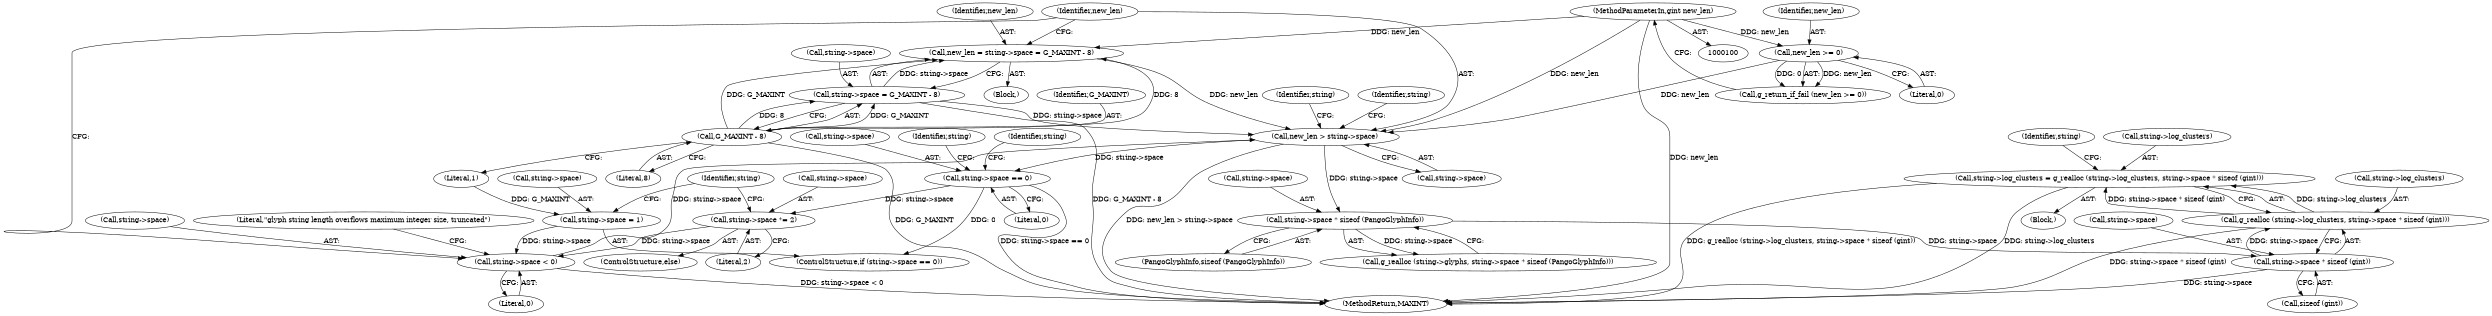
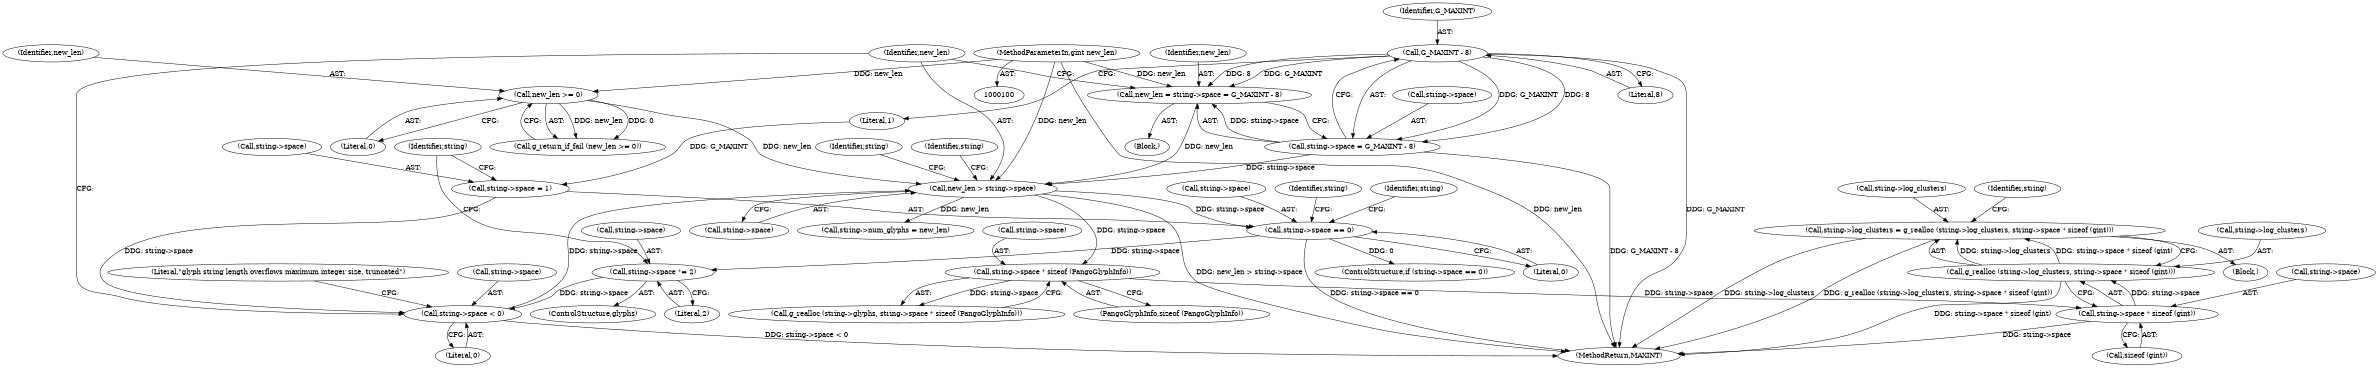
(1685, 70) -> (521, 125)
none -> (886, 231)
(704, 253) -> (908, 213)
(640, 262) -> (593, 314)
